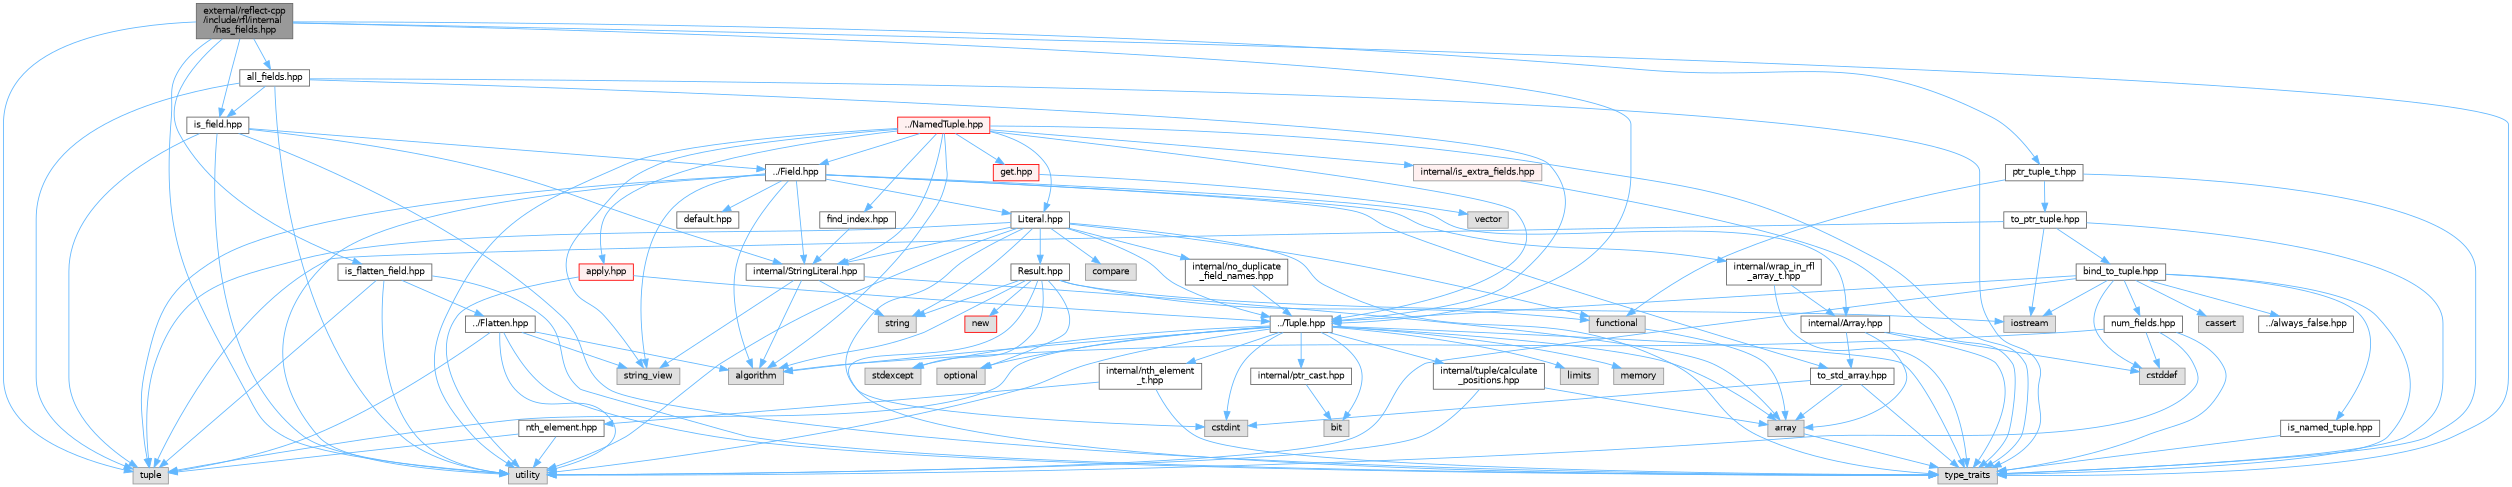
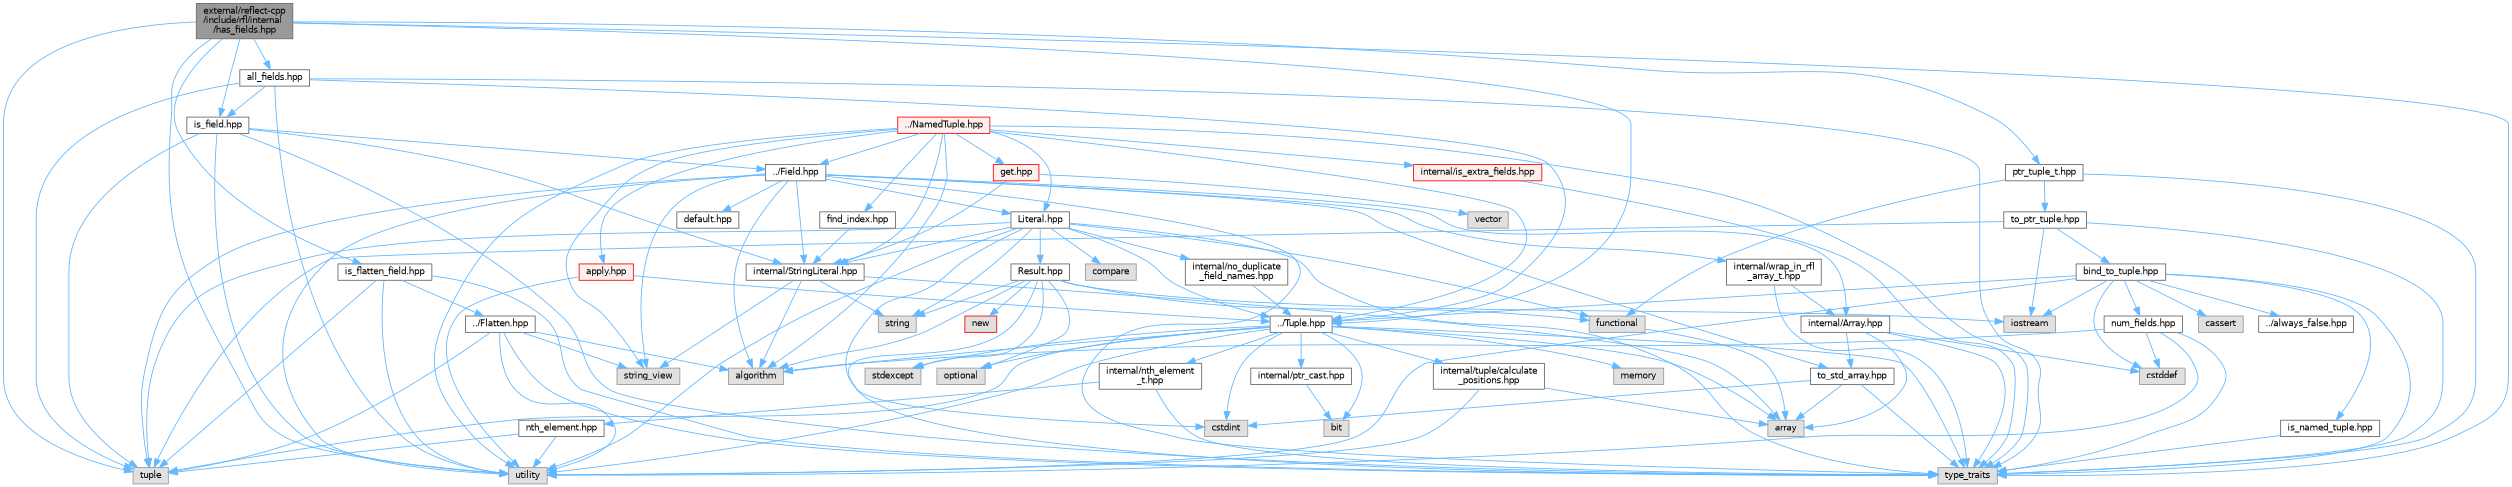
(1478, 173) -> (1478, 173)
none -> (949, 219)
(1579, 376) -> none
(1867, 450) -> (1085, 399)
